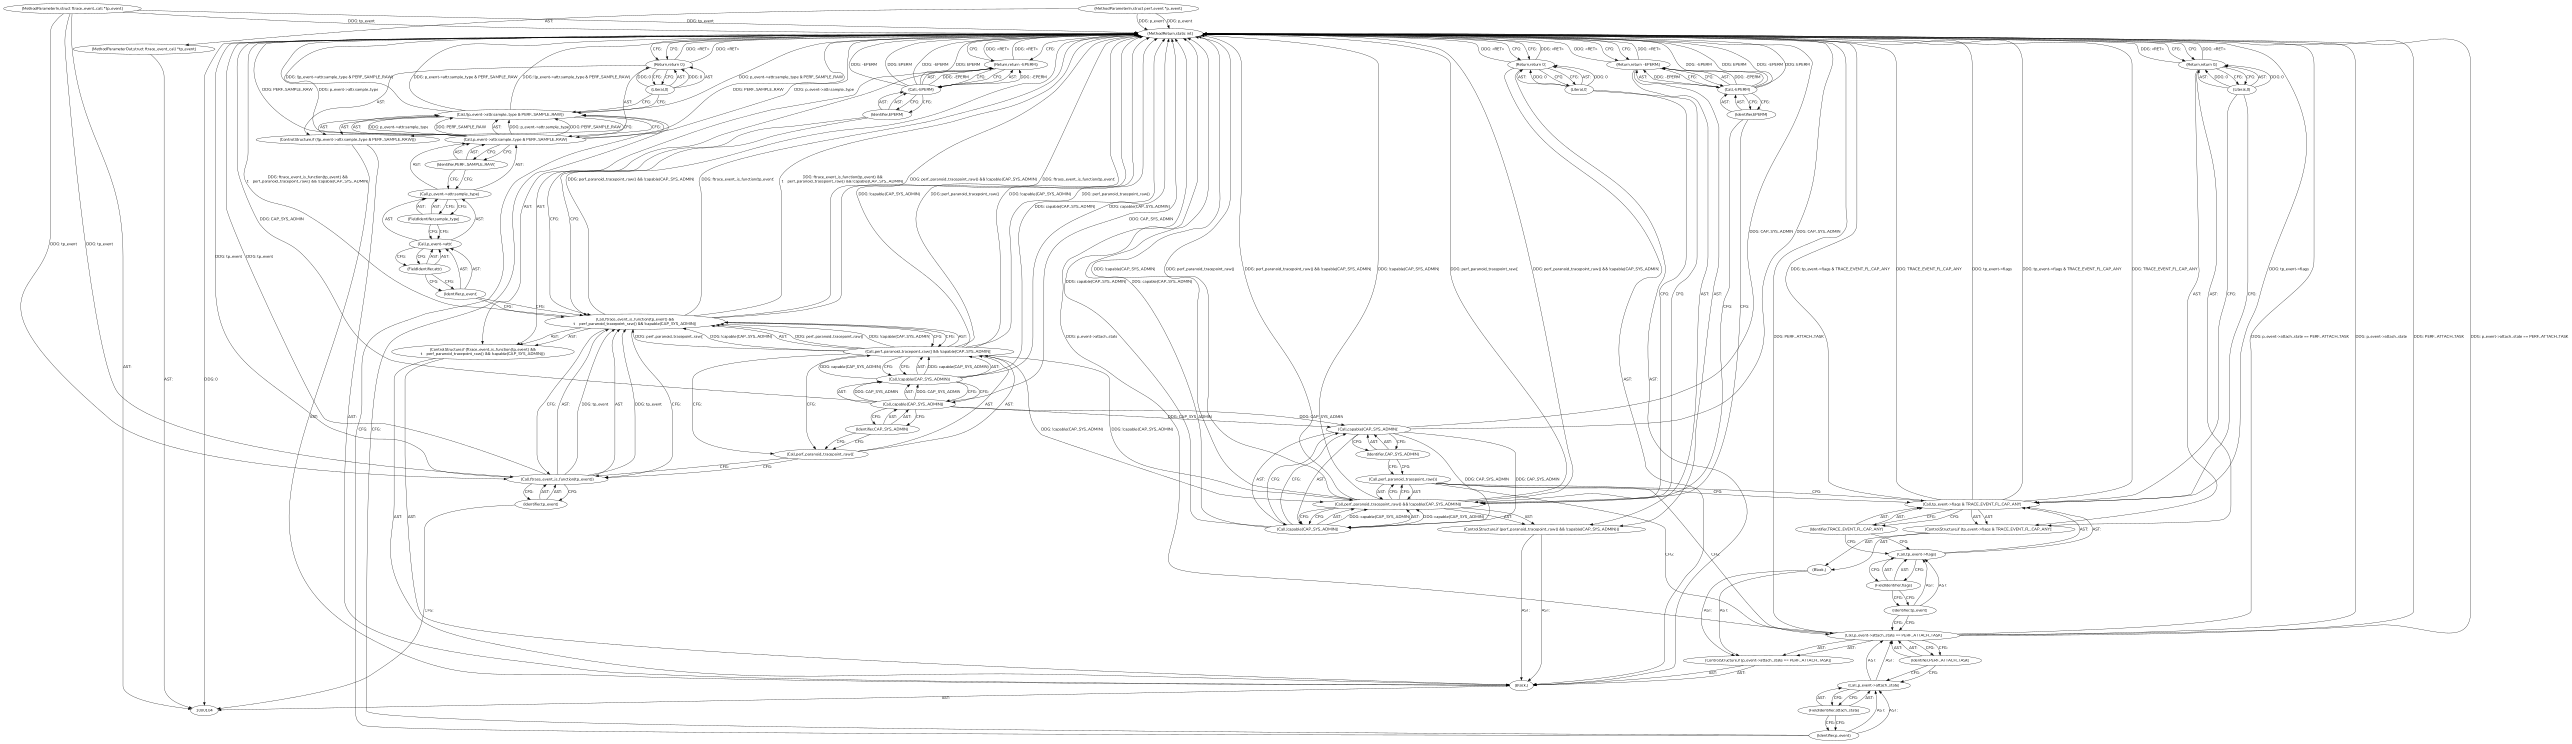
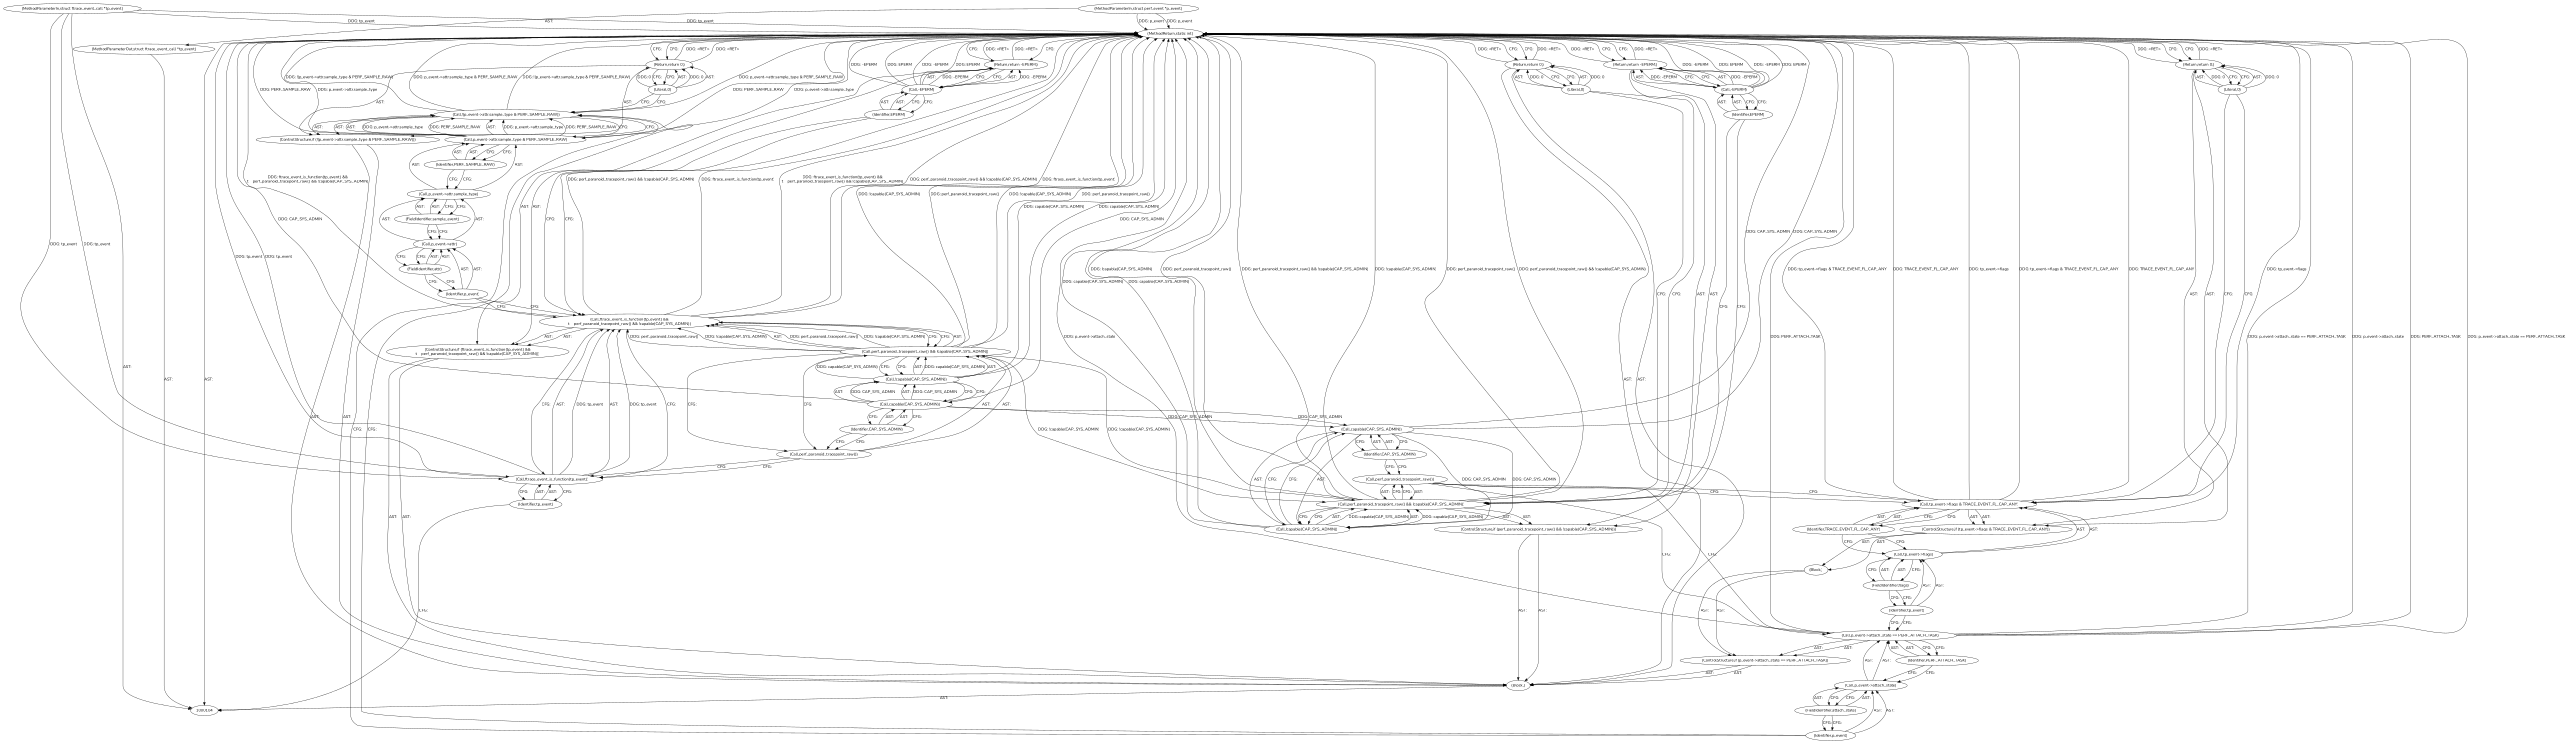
(434, 219) -> (432, 219)
(211, 379) -> (209, 379)
